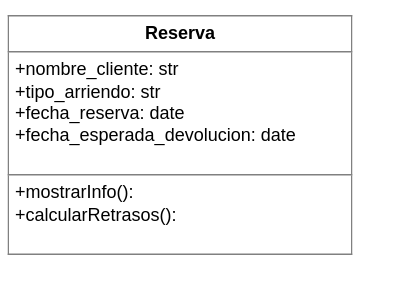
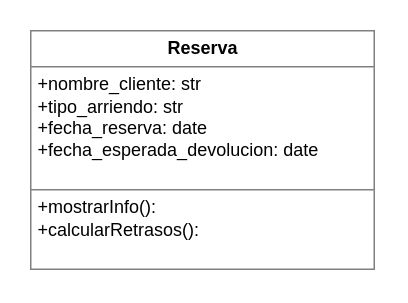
(181, 136) -> (203, 151)
